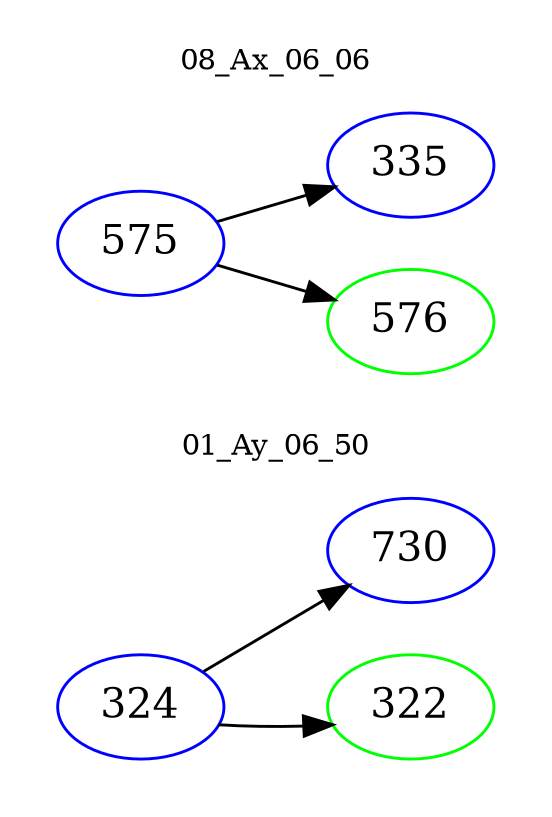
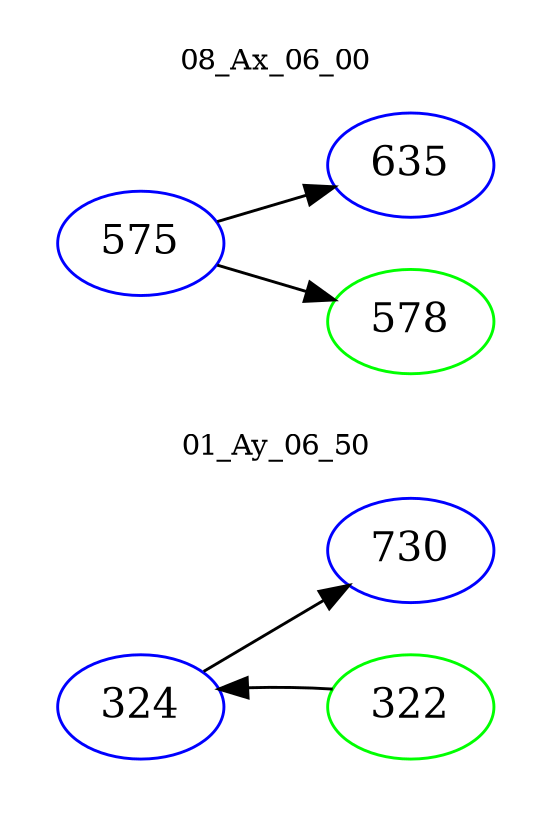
(276, 62) -> (276, 62)
(411, 165) -> (411, 165)
(411, 322) -> (411, 322)
(261, 726) -> (291, 687)
